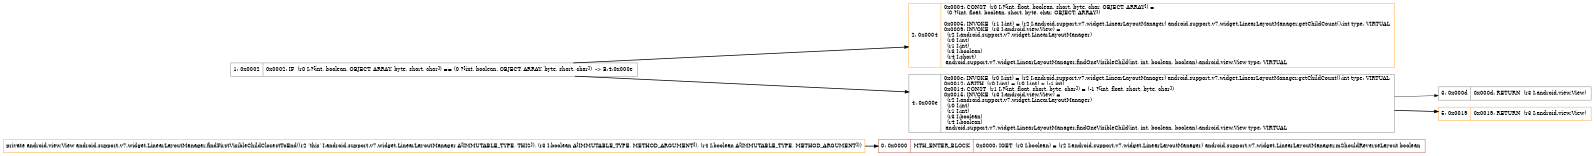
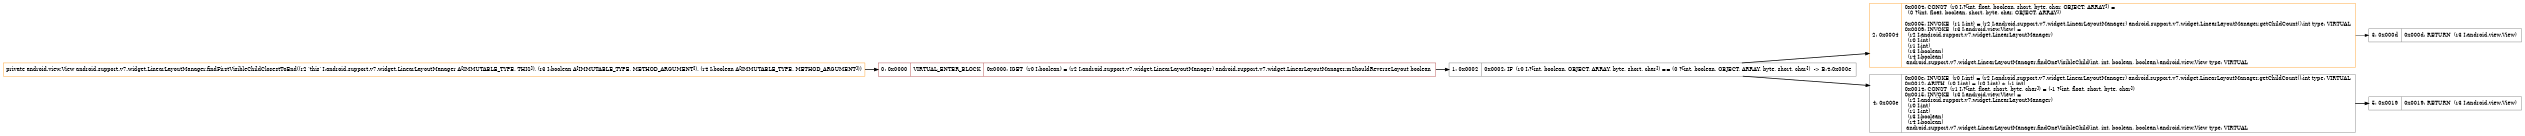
(960, 57) -> (1924, 57)
none -> (1441, 70)
(1414, 96) -> (2360, 35)
(1515, 114) -> (2445, 103)
(942, 146) -> (947, 69)
